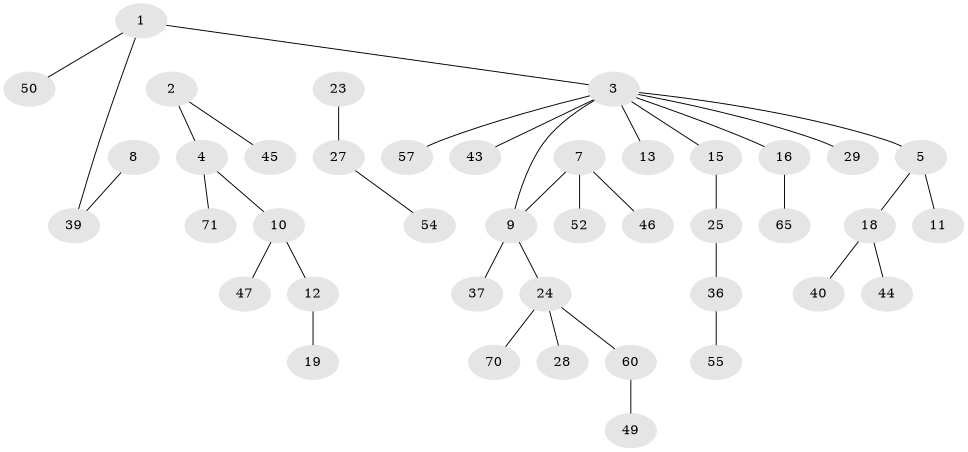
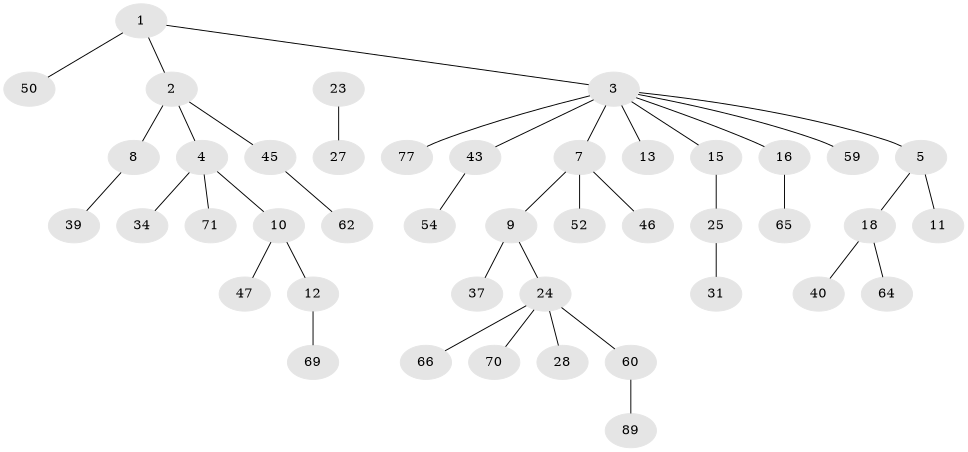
(105, 123) -> (157, 55)
none -> (153, 123)
(542, 145) -> (597, 123)
(407, 157) -> (407, 157)
(853, 157) -> (853, 157)
(384, 192) -> (452, 192)
none -> (142, 226)
none -> (347, 226)
(716, 294) -> (716, 294)
(887, 294) -> (887, 294)
(313, 362) -> (313, 362)
none -> (426, 362)
(716, 362) -> none
(631, 431) -> (631, 431)
